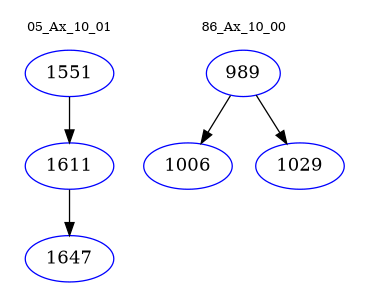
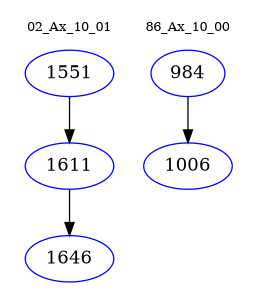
(70, 28) -> (70, 28)
(243, 73) -> (188, 73)
(300, 166) -> none
(70, 259) -> (70, 259)
